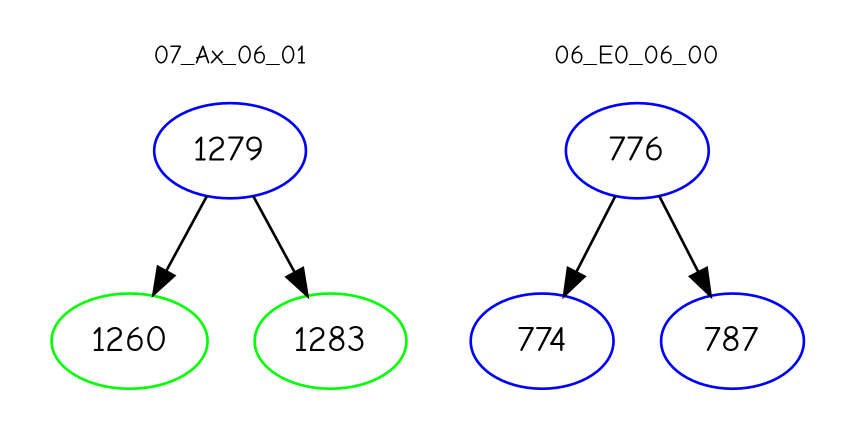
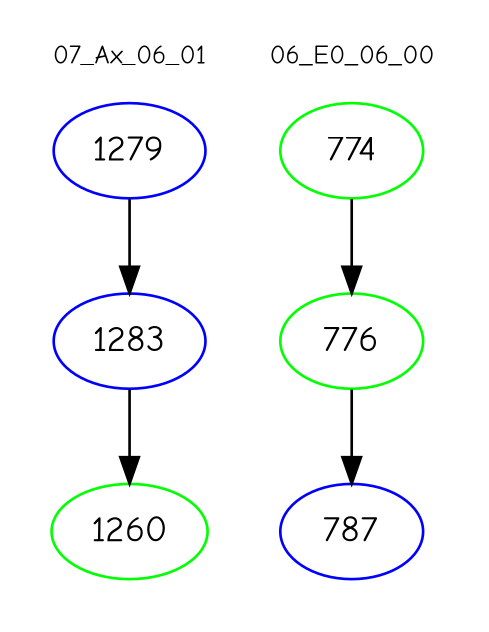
(637, 151) -> (352, 341)
(187, 234) -> (130, 423)
(596, 234) -> (352, 233)
(331, 341) -> (130, 341)
(542, 341) -> (352, 151)
